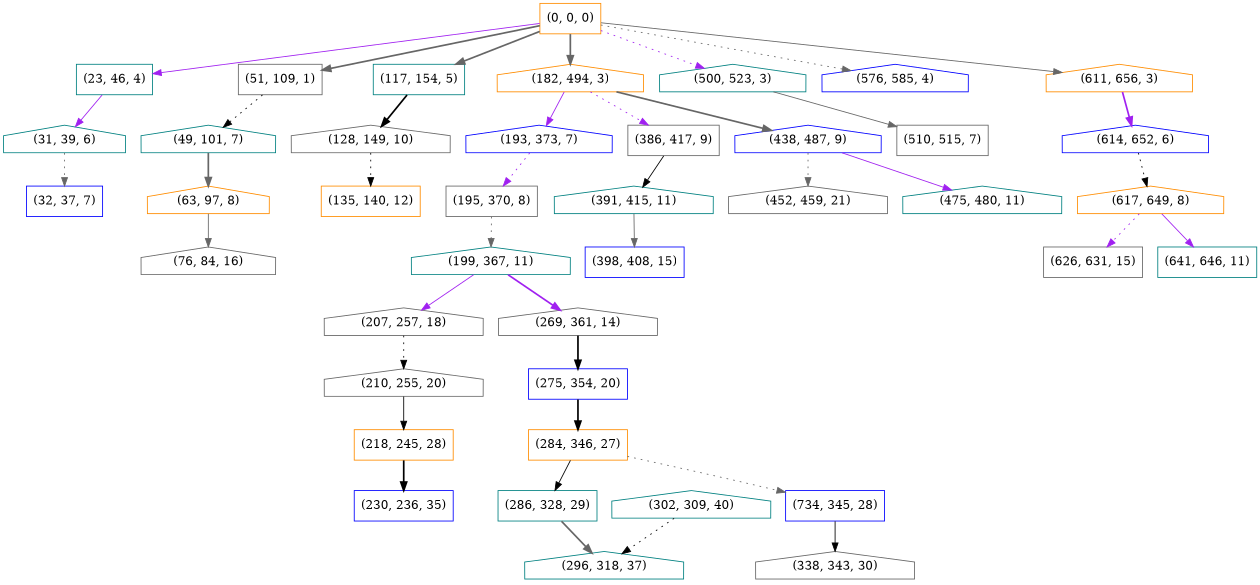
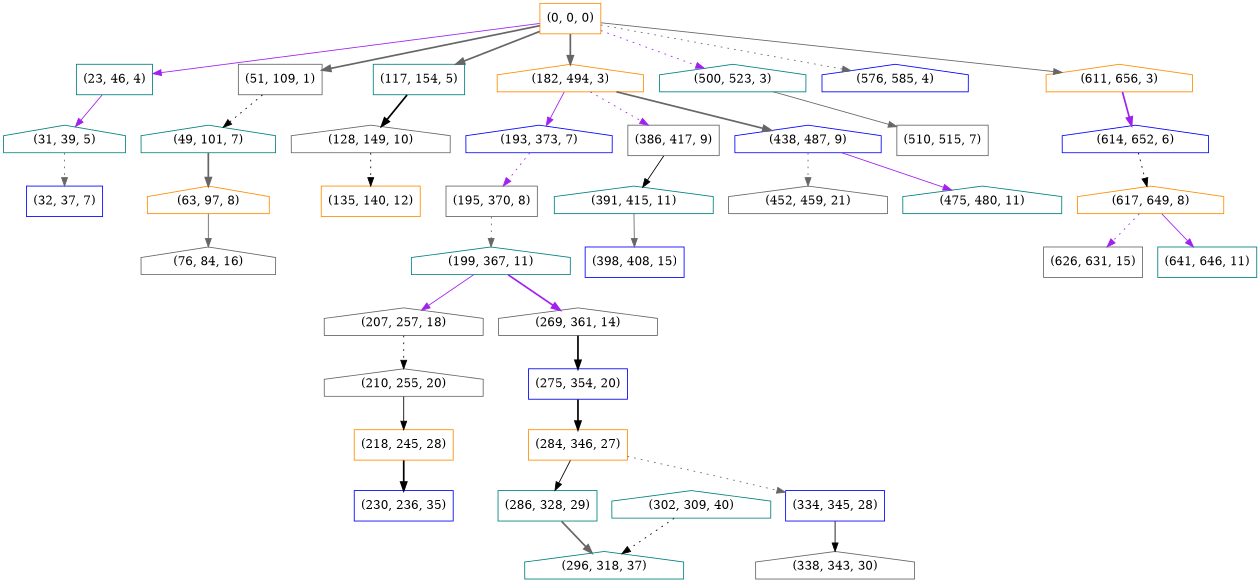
(65, 140) -> (65, 140)
(835, 506) -> (835, 506)
